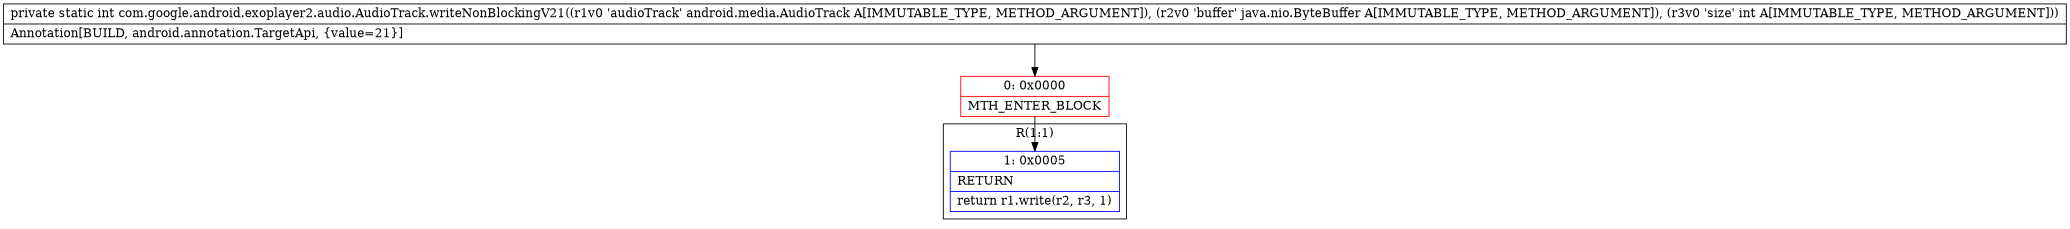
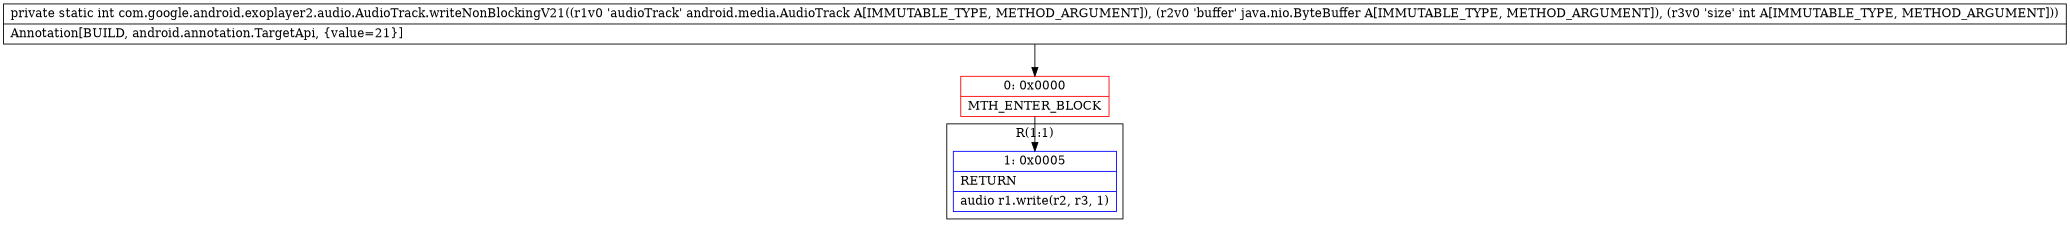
(1035, 201) -> (1035, 201)
